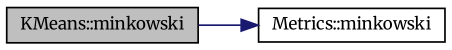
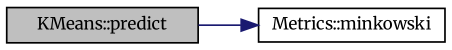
(102, 25) -> (102, 25)
